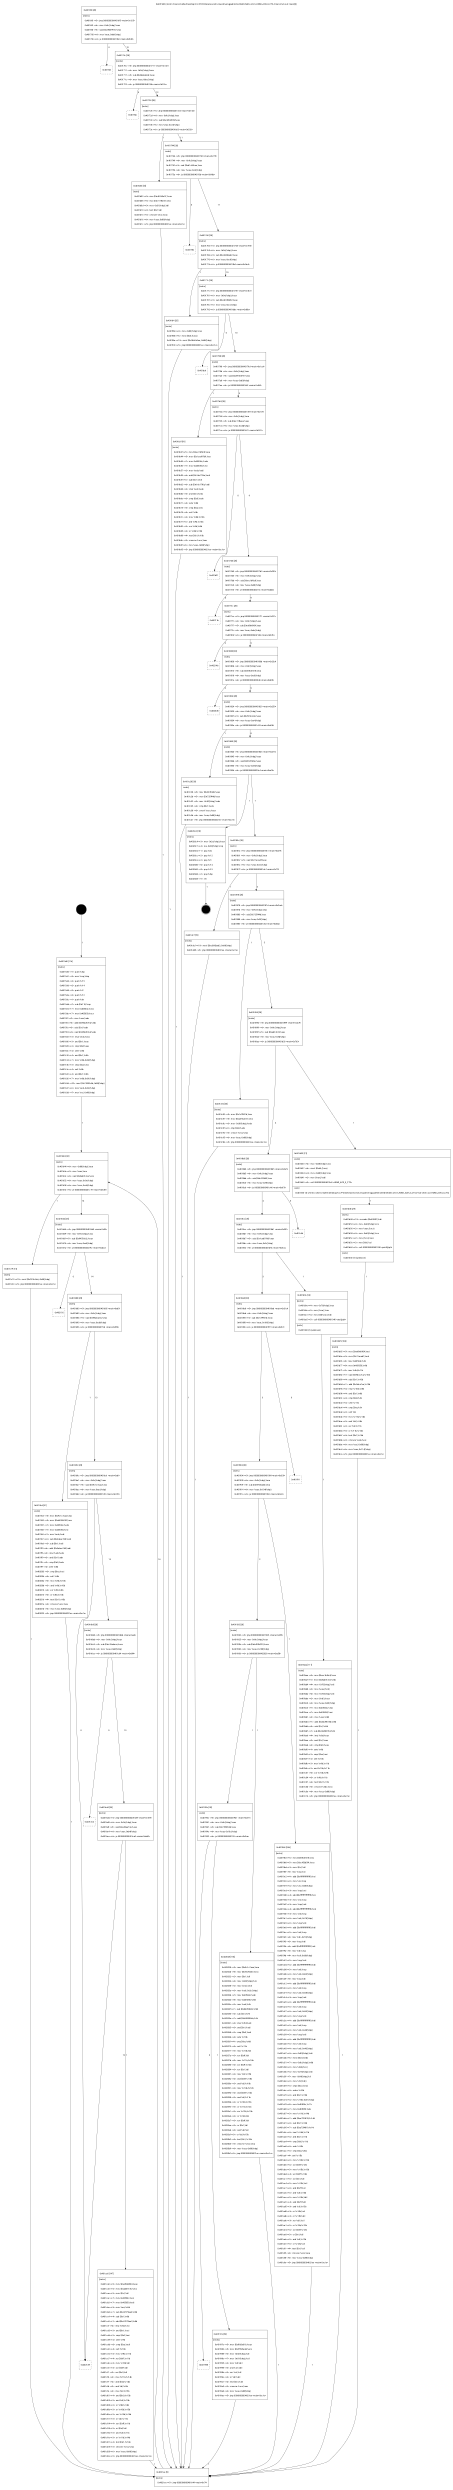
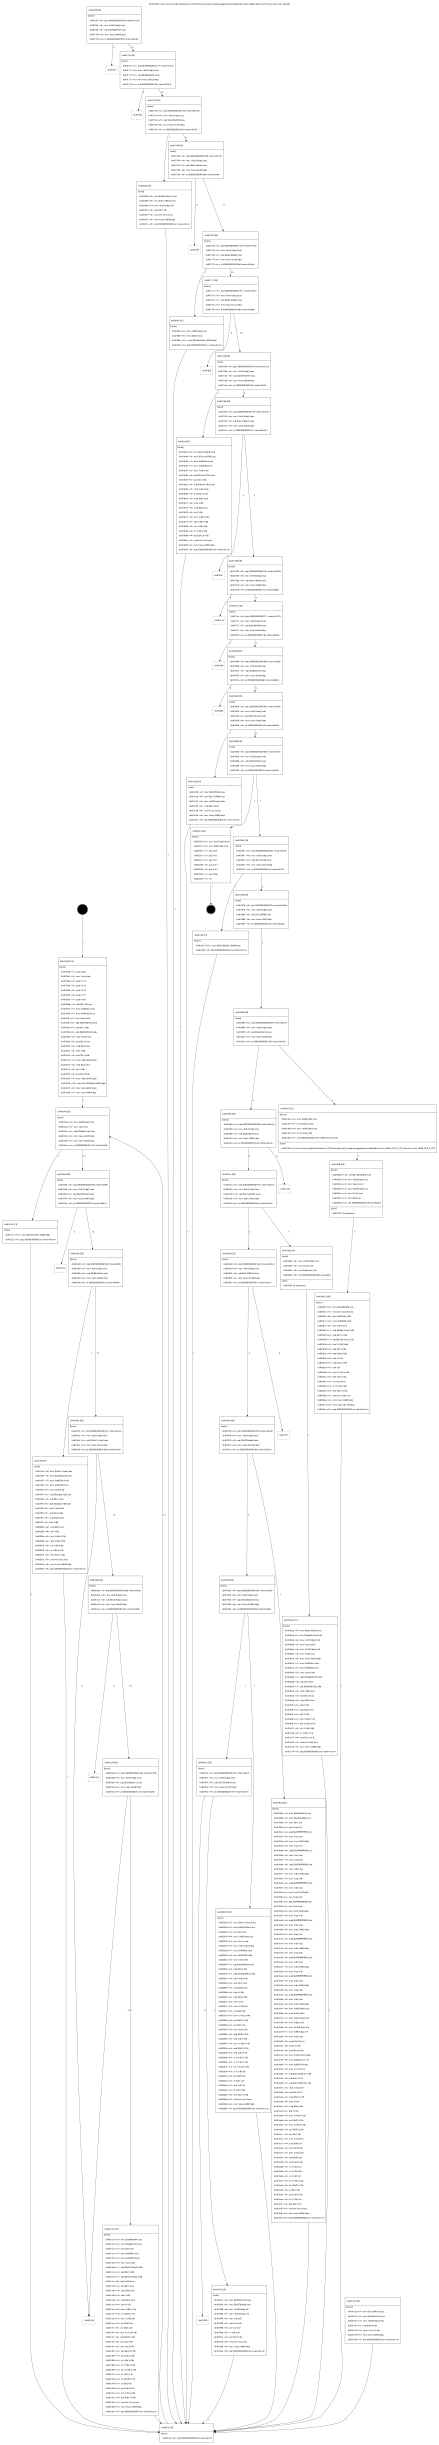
(241, 1013) -> none
